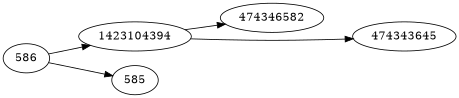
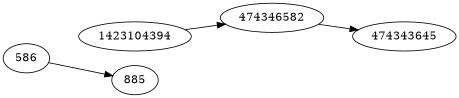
(268, 40) -> (334, 27)
(65, 51) -> none
(135, 80) -> (135, 80)
